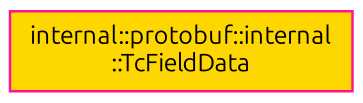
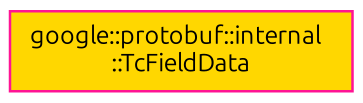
(181, 51) -> (181, 51)
